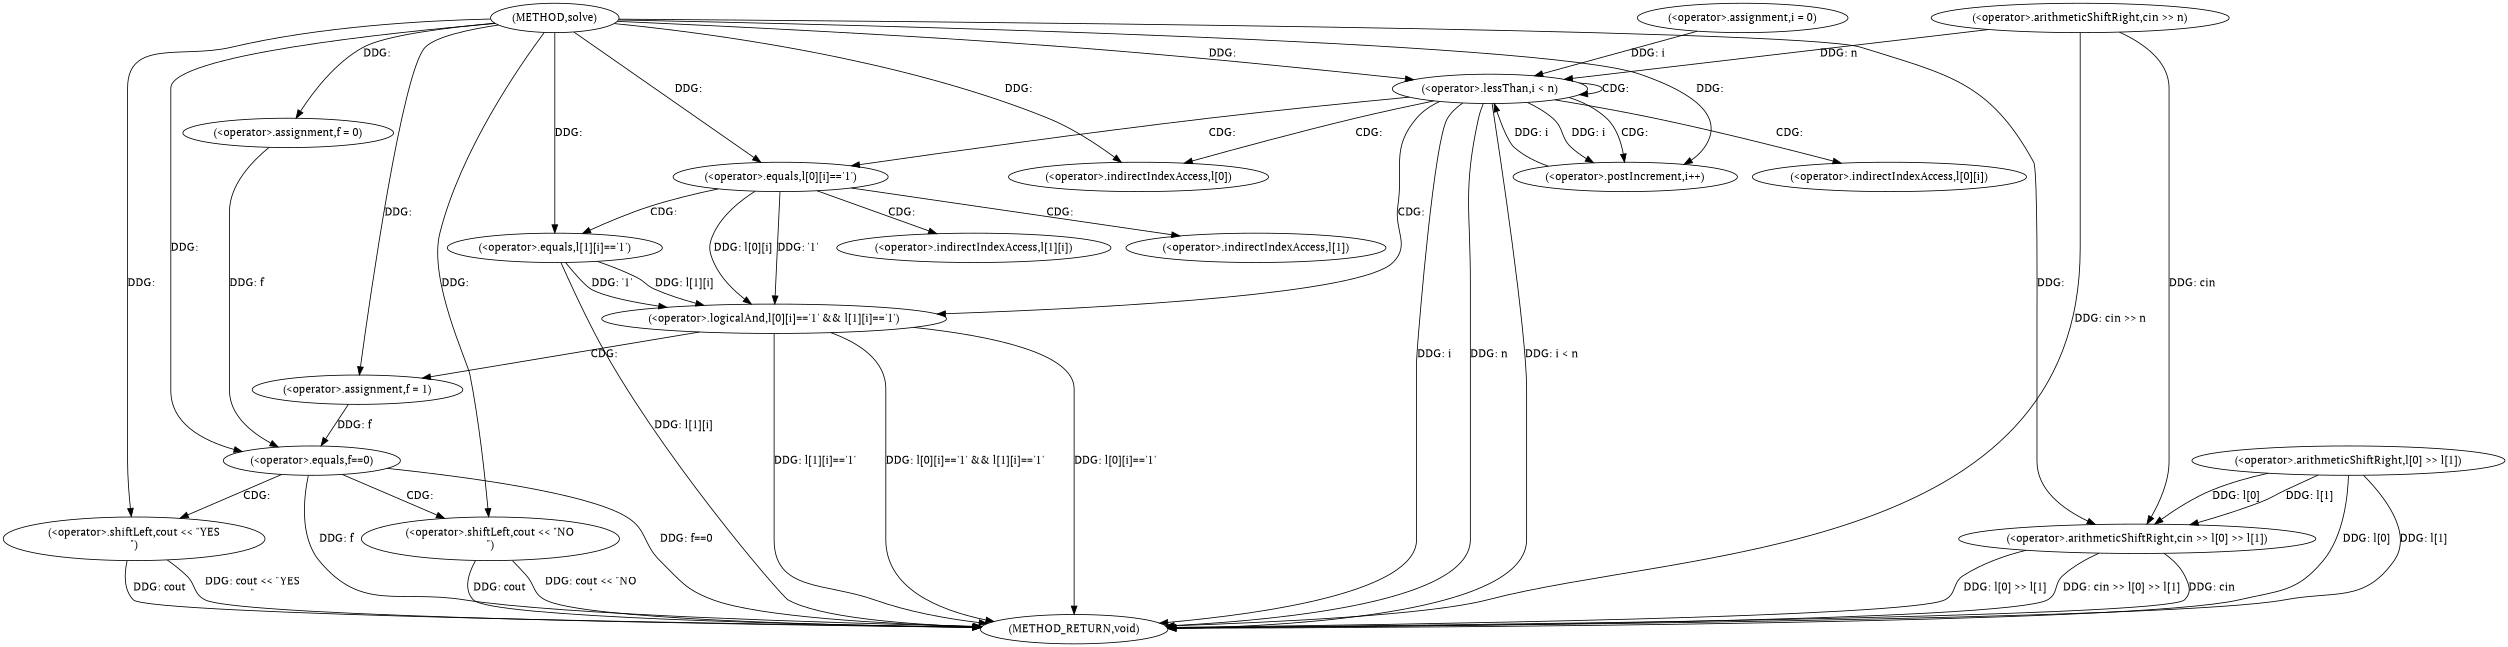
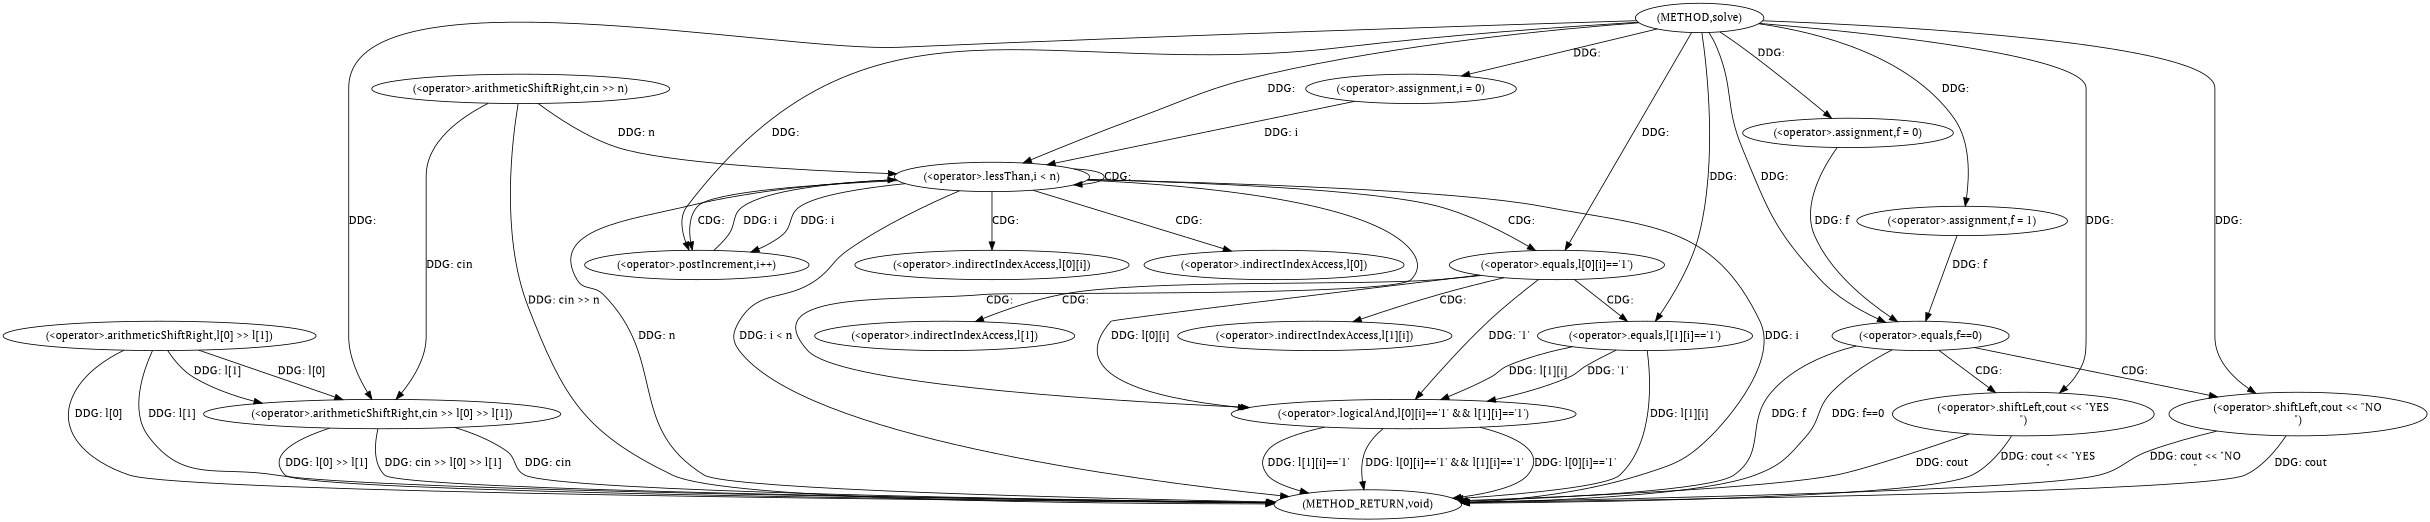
(872, 65) -> (1563, 51)
(565, 354) -> none
